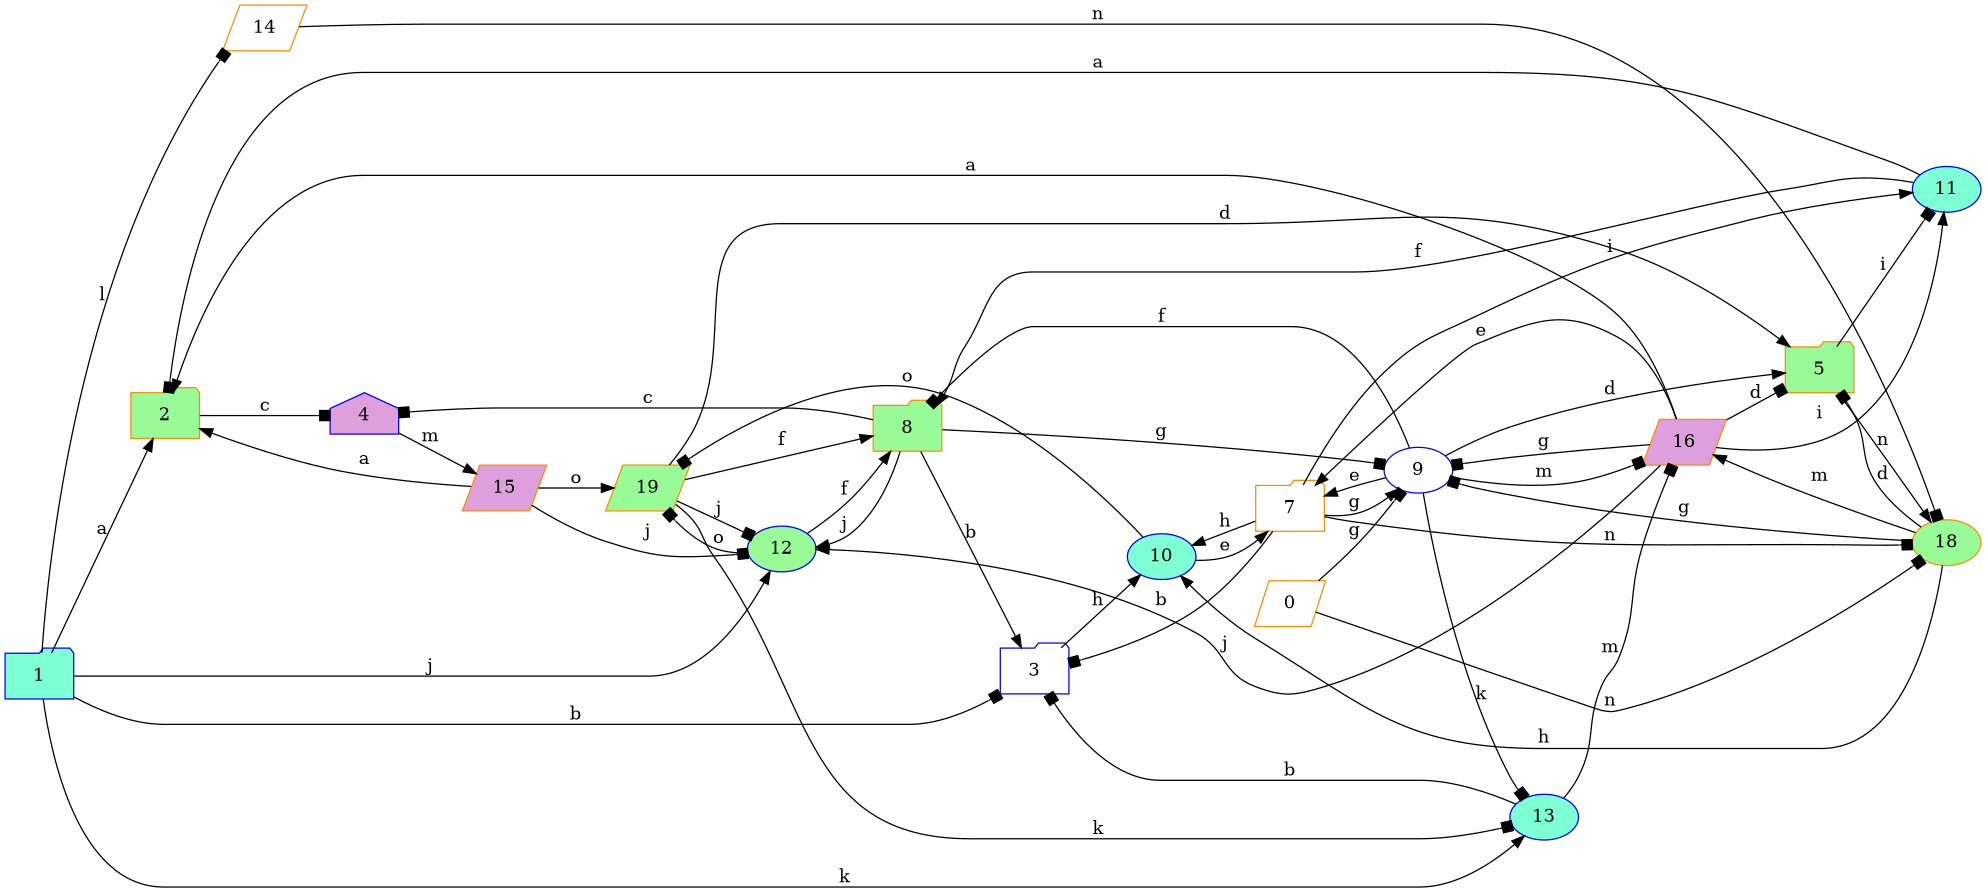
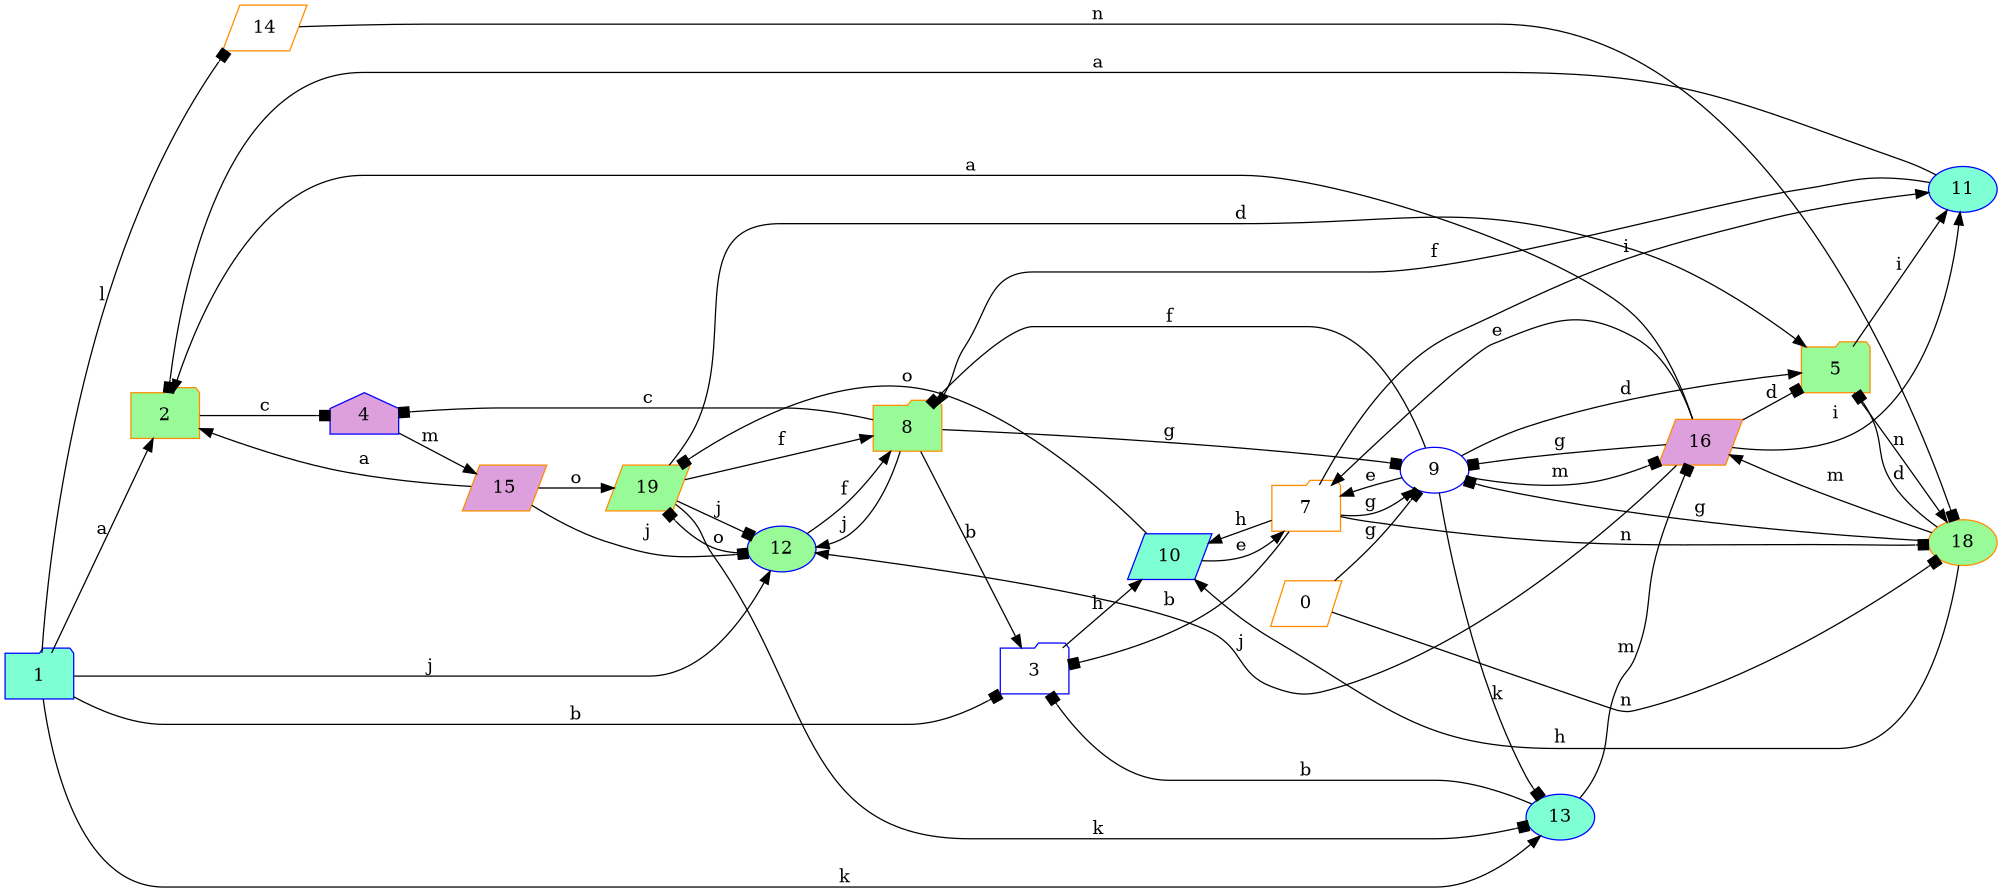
(1880, 284) -> (1896, 284)
(1162, 557) -> (1170, 557)
